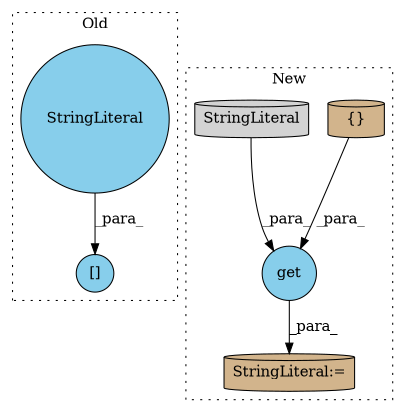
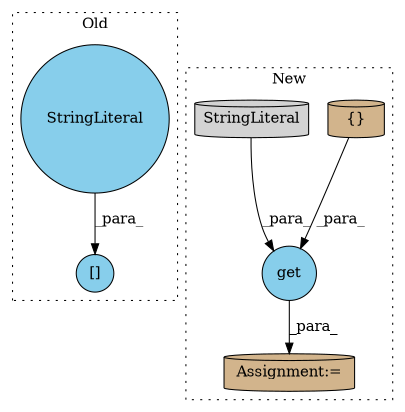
(289, 373) -> (289, 373)
